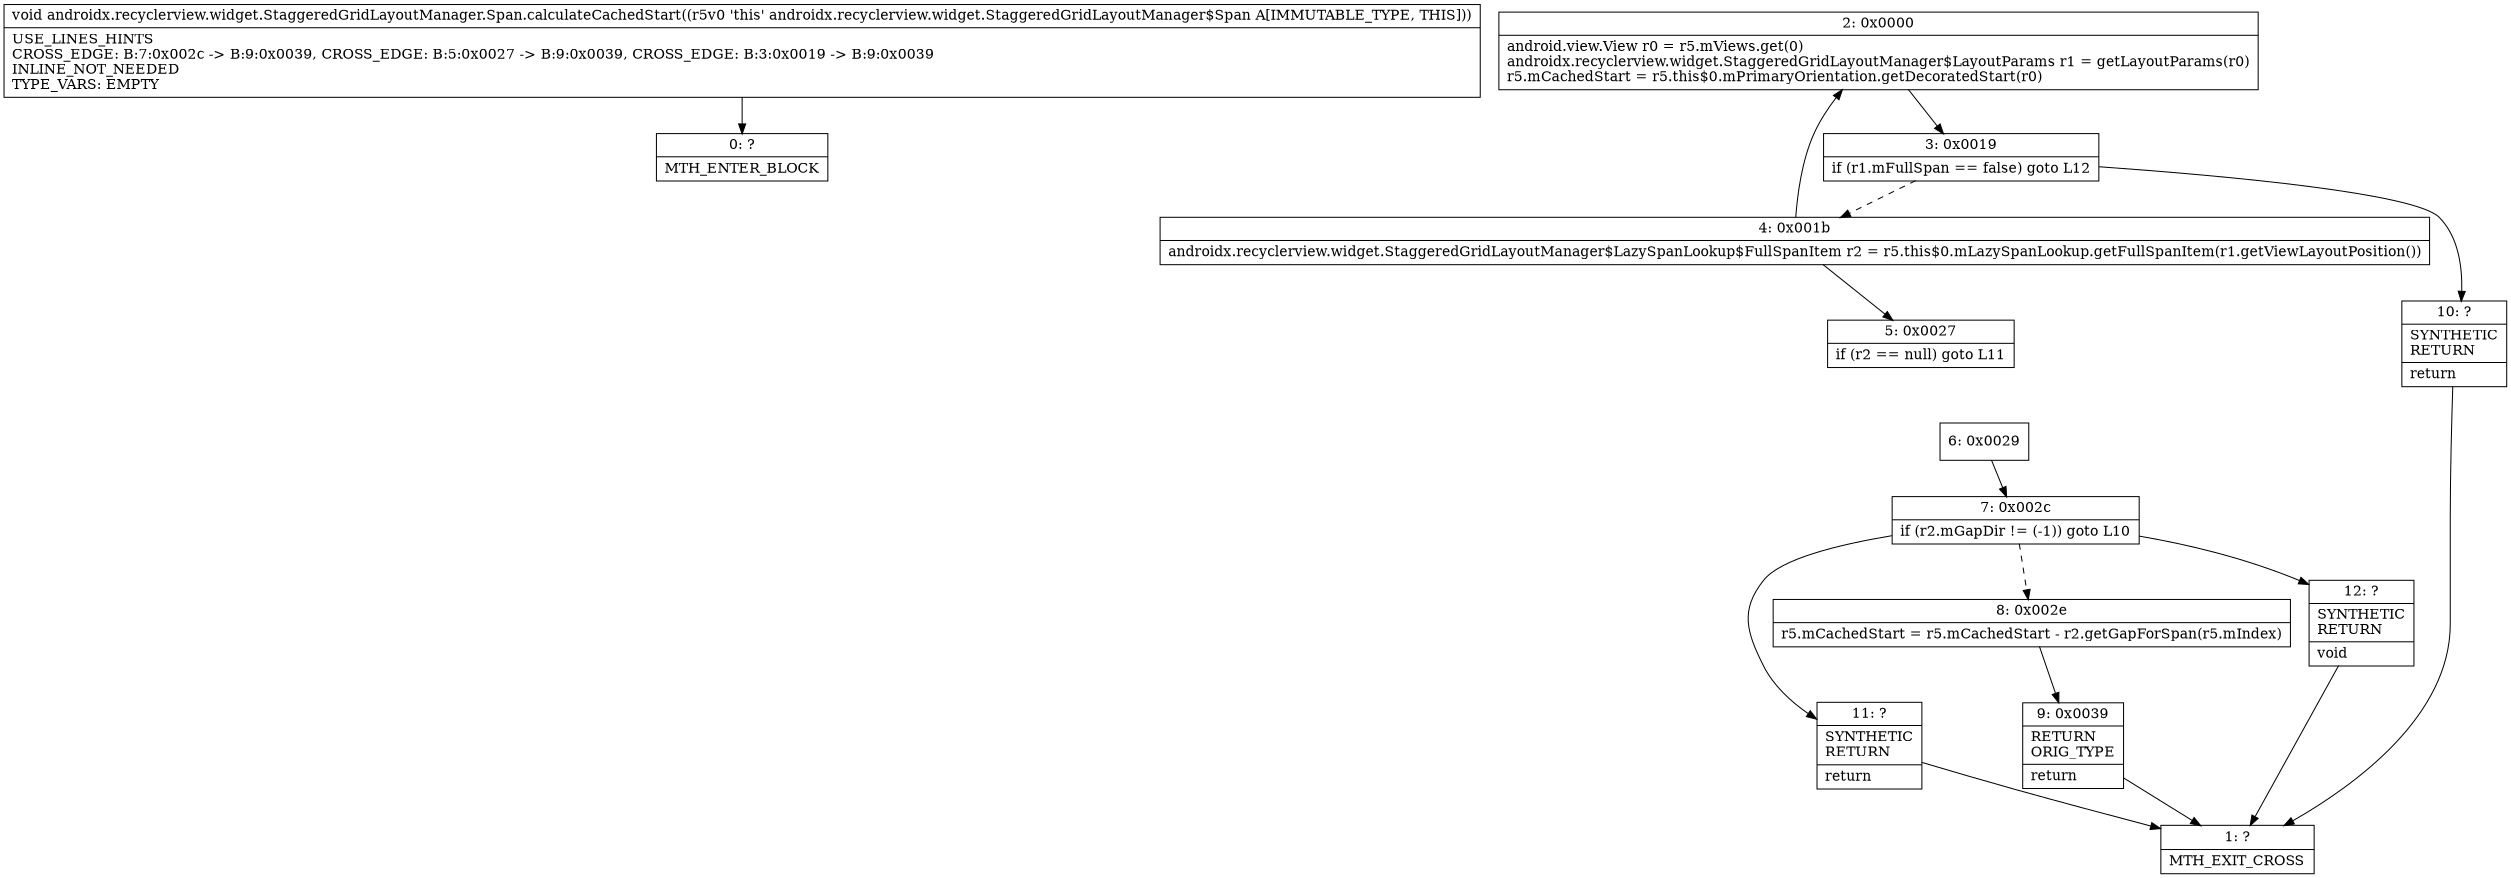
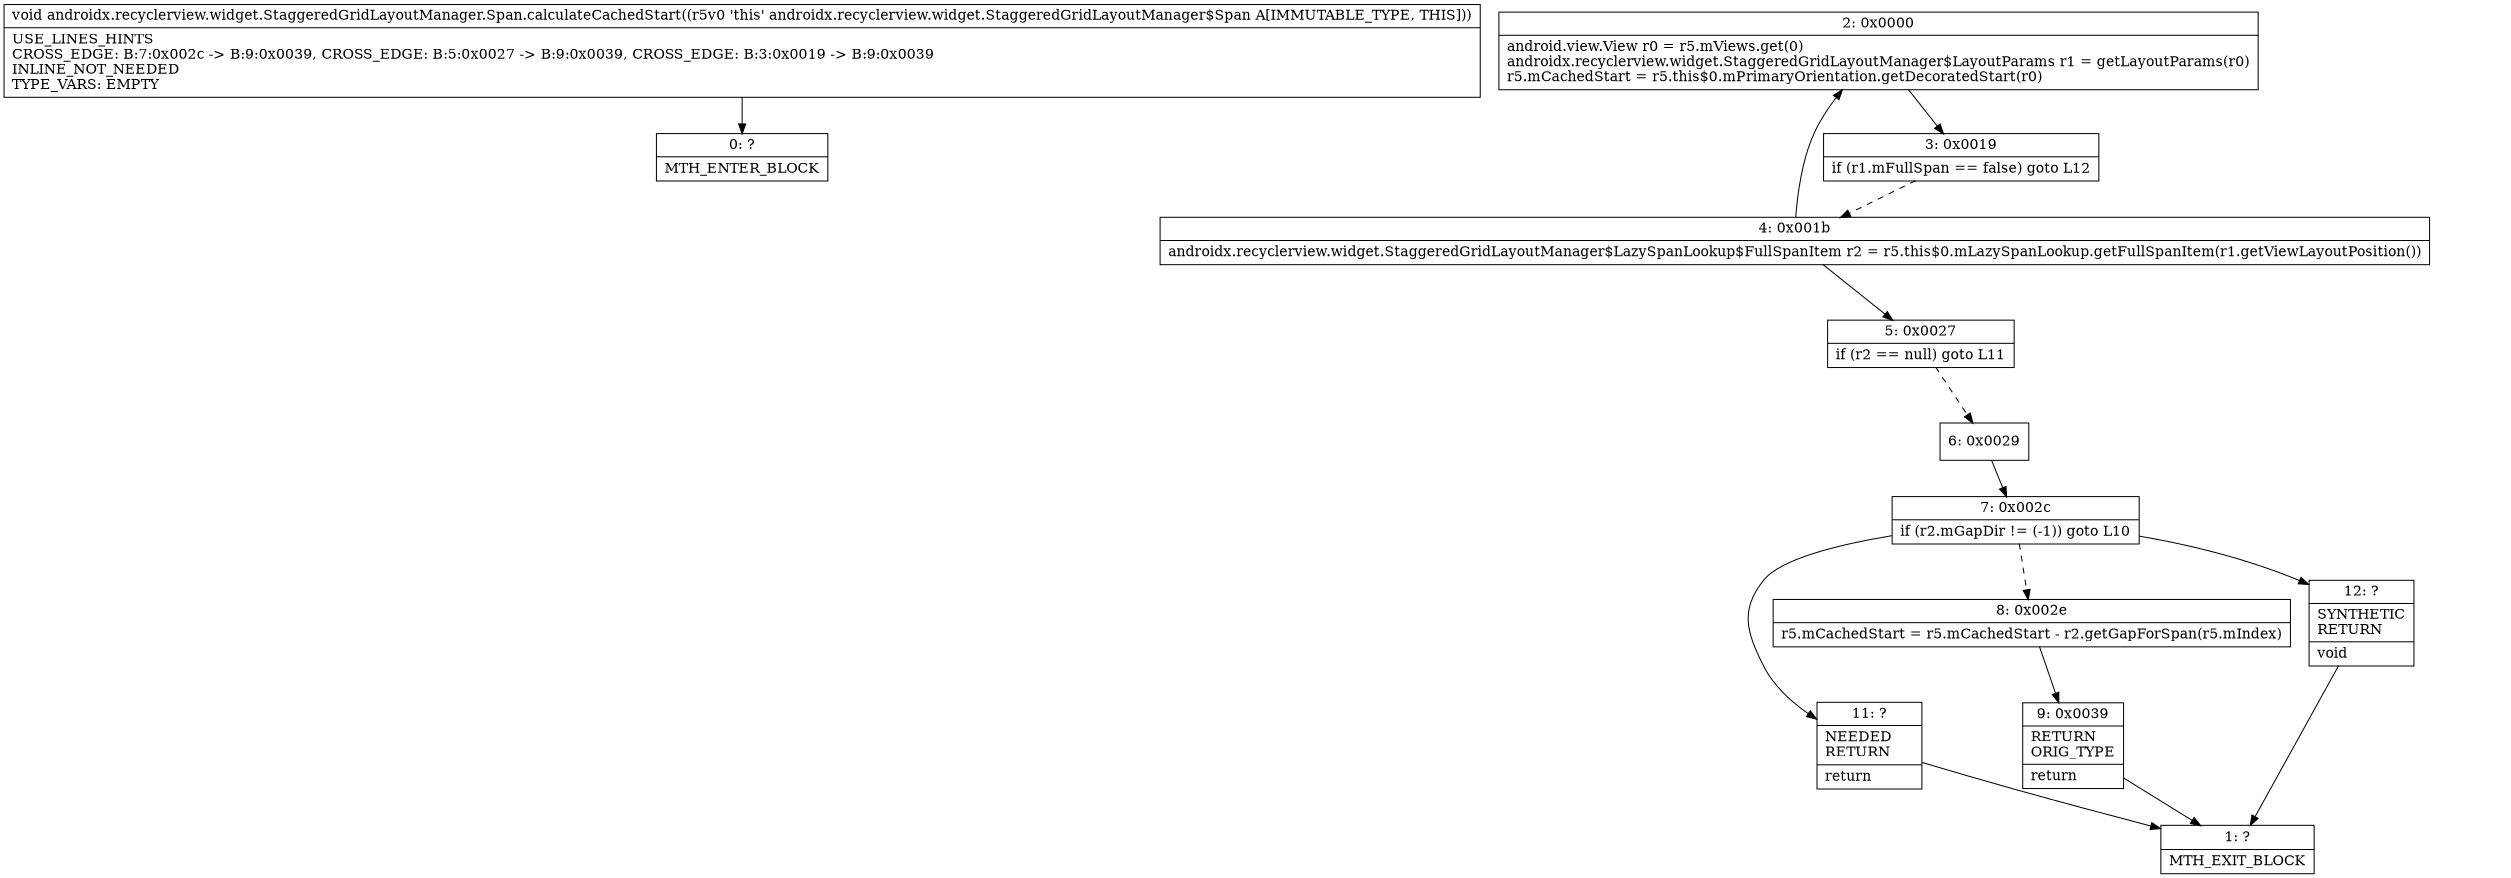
(2454, 344) -> none
none -> (1951, 391)
(1869, 737) -> (1859, 737)
(2237, 861) -> (2237, 861)
